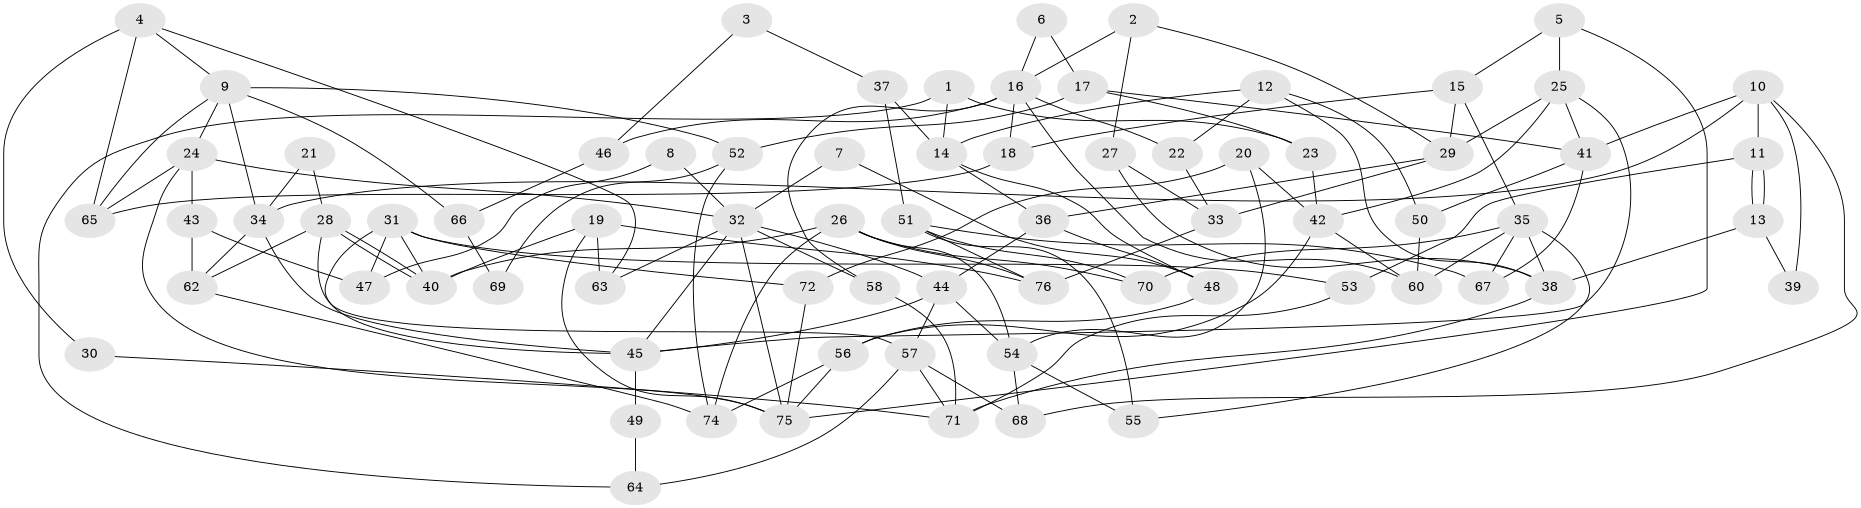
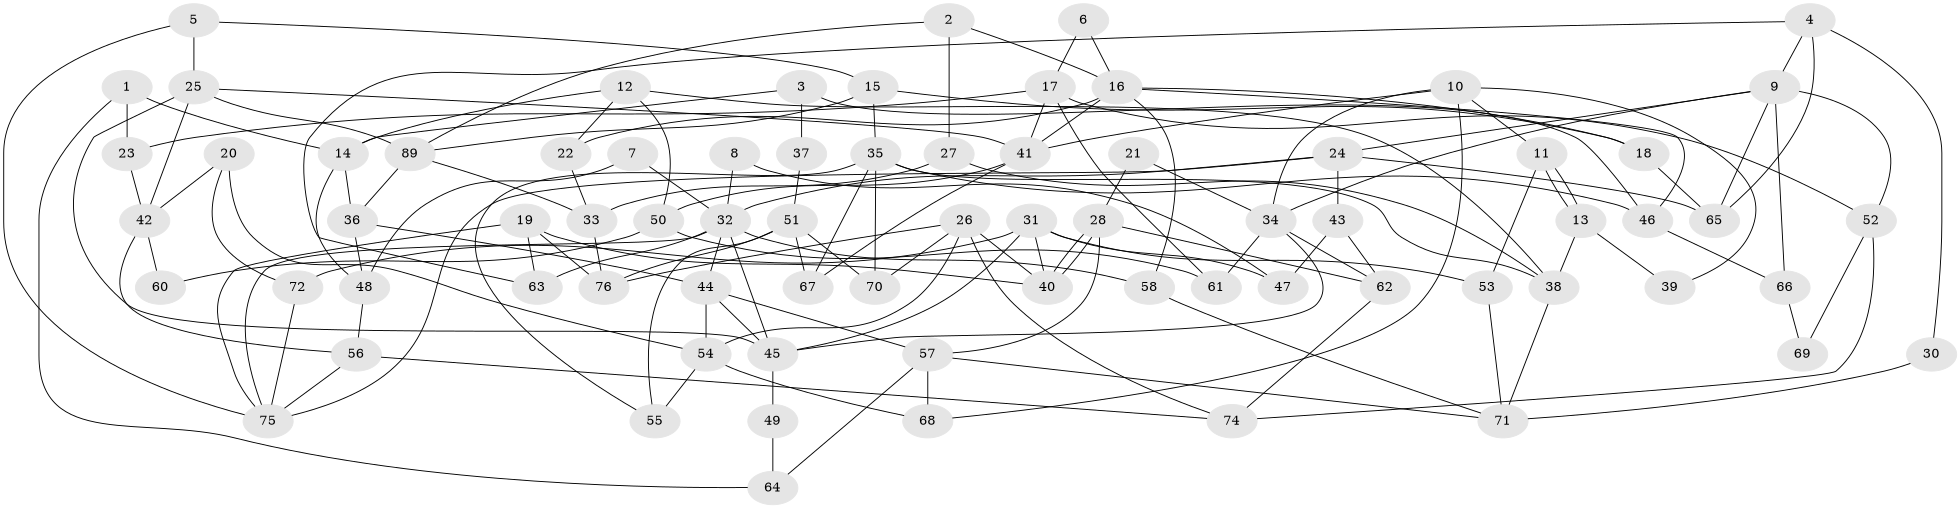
(912, 121) -> (517, 120)
(1448, 154) -> (410, 154)
(1181, 253) -> (1074, 119)
(1470, 254) -> (1318, 180)
none -> (1216, 288)
